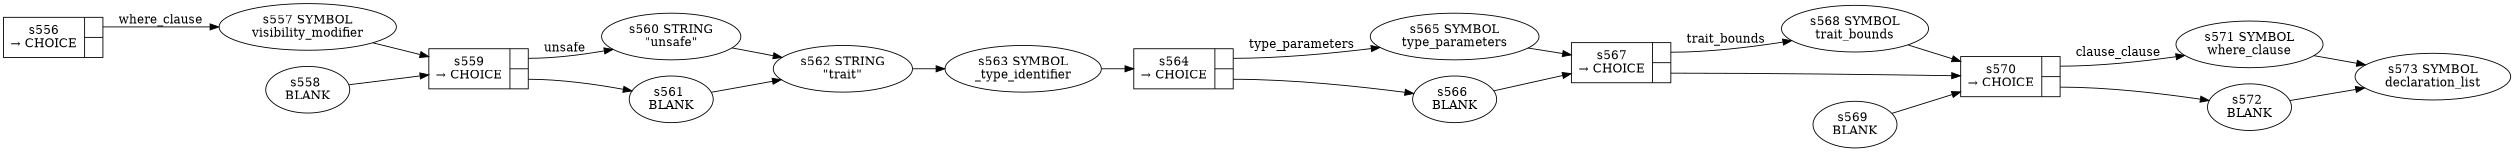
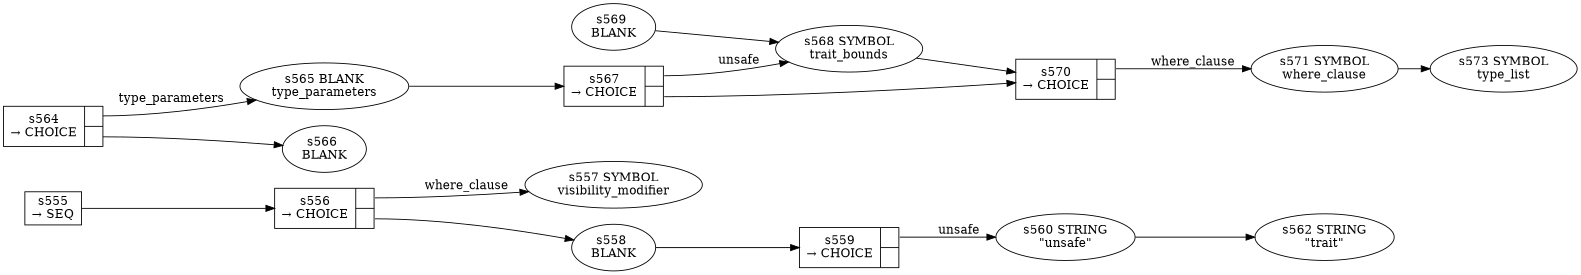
(1455, 37) -> (324, 86)
(1726, 40) -> (739, 61)
(396, 49) -> none
(2118, 53) -> (1193, 62)
(1023, 69) -> none
(2433, 77) -> (1504, 69)
(1528, 83) -> none
(671, 99) -> none
(1922, 104) -> (712, 36)
(2249, 107) -> none
none -> (53, 208)
none -> (470, 225)
